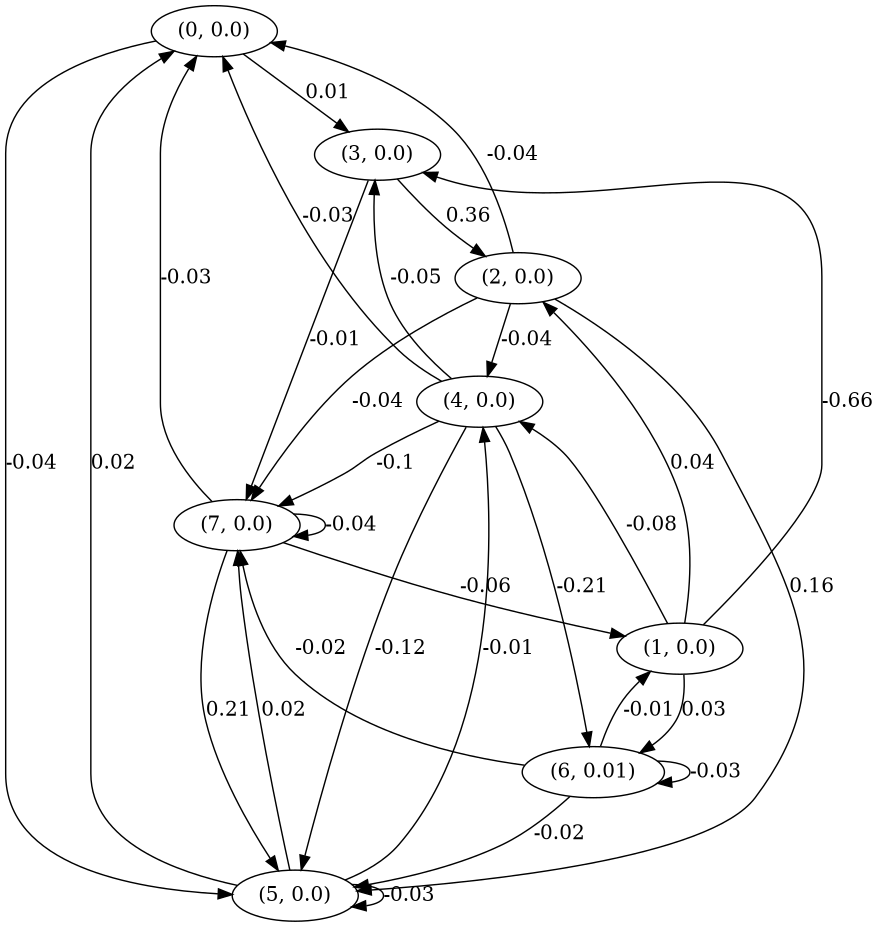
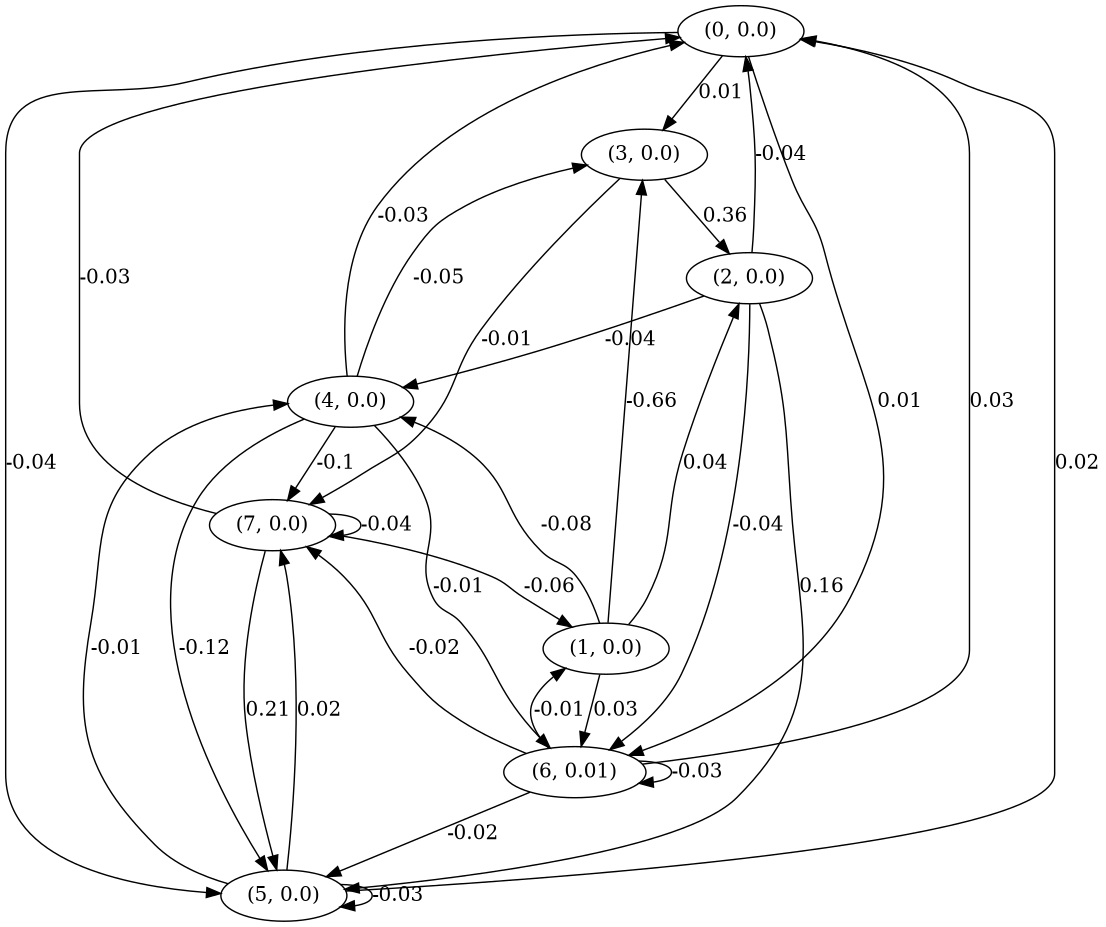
(353, 375) -> (726, 537)
none -> (881, 450)
none -> (969, 479)
(583, 587) -> (459, 587)
